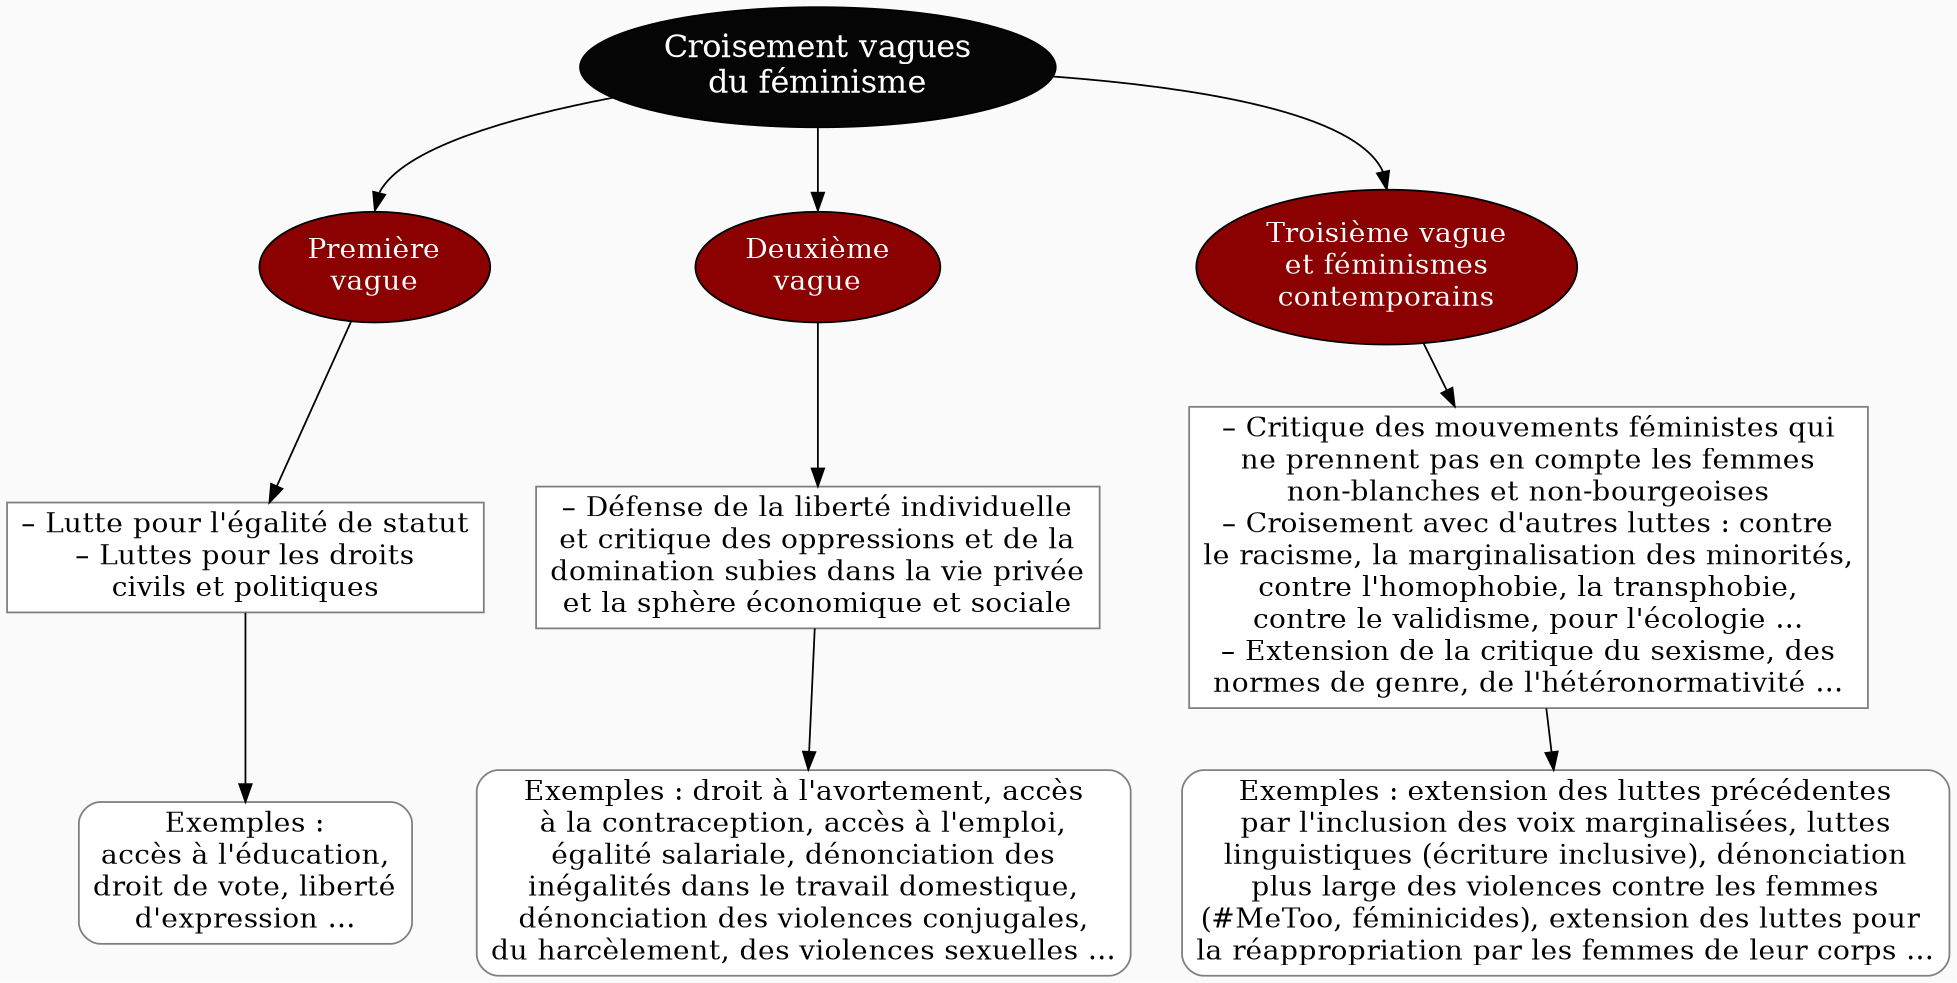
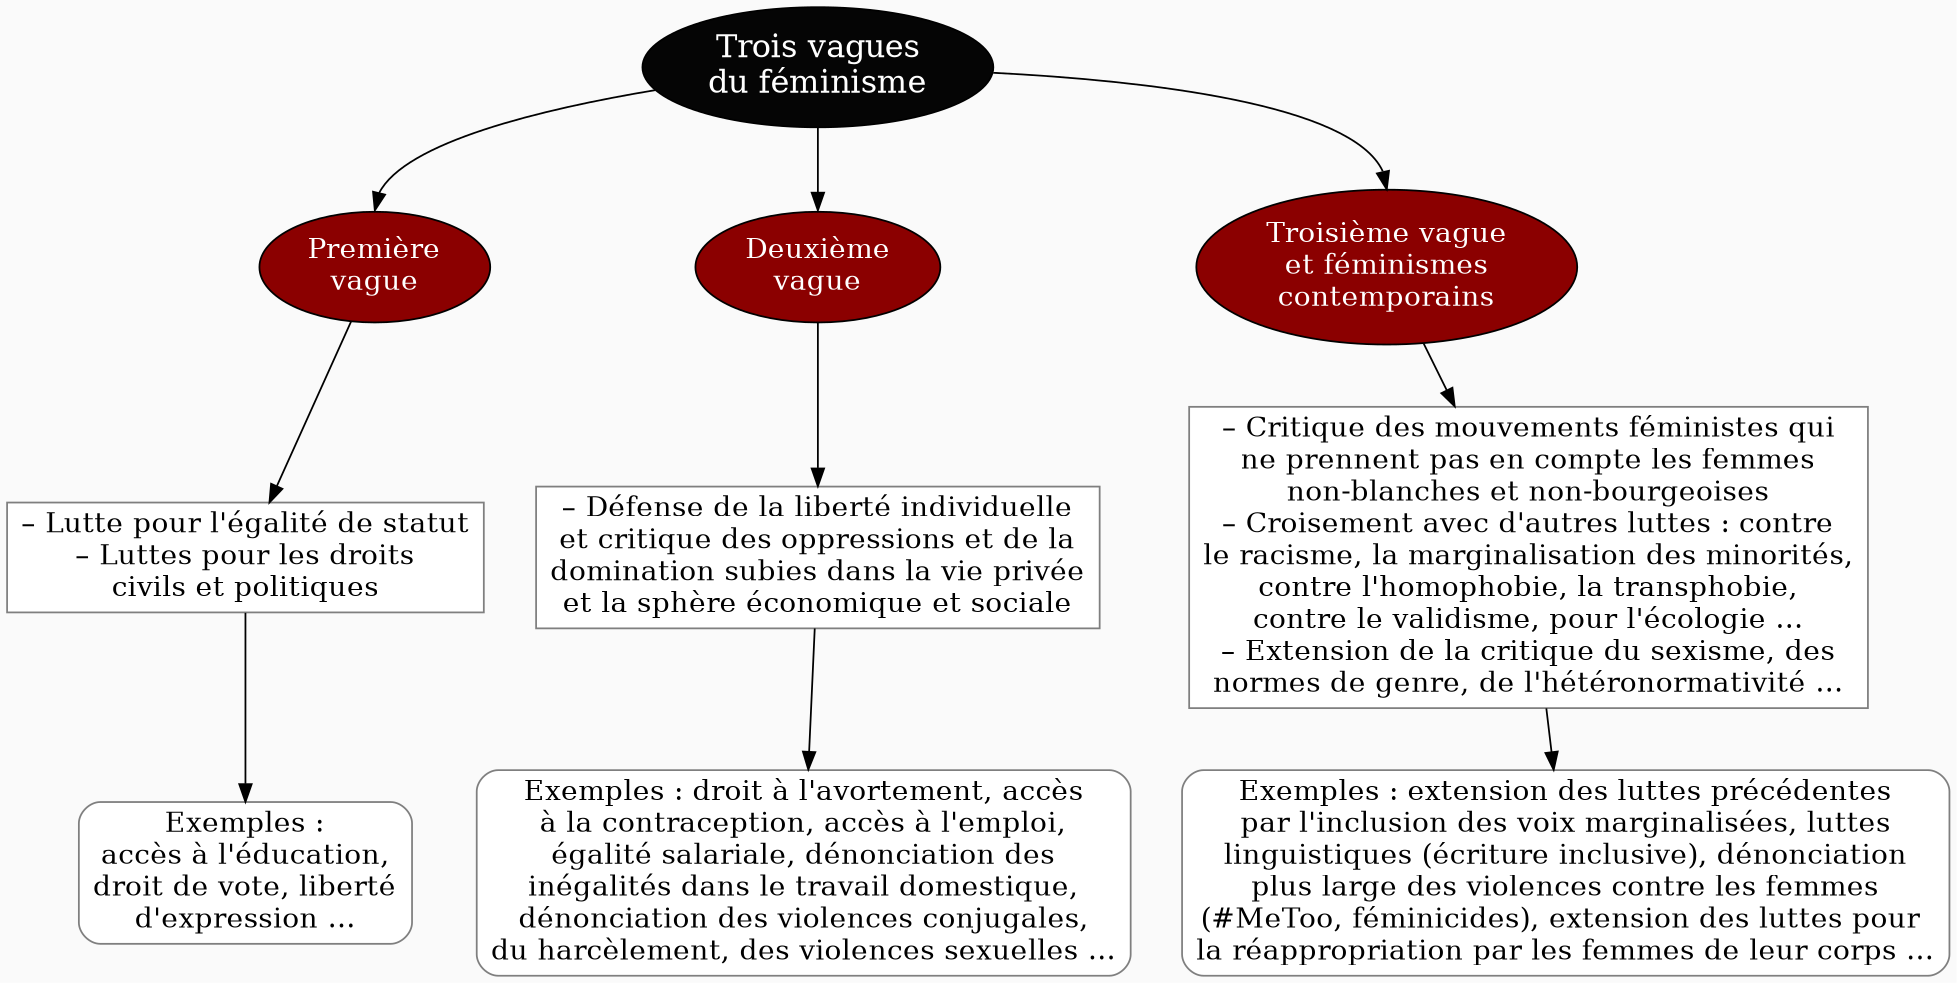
(818, 67) -> (818, 67)
